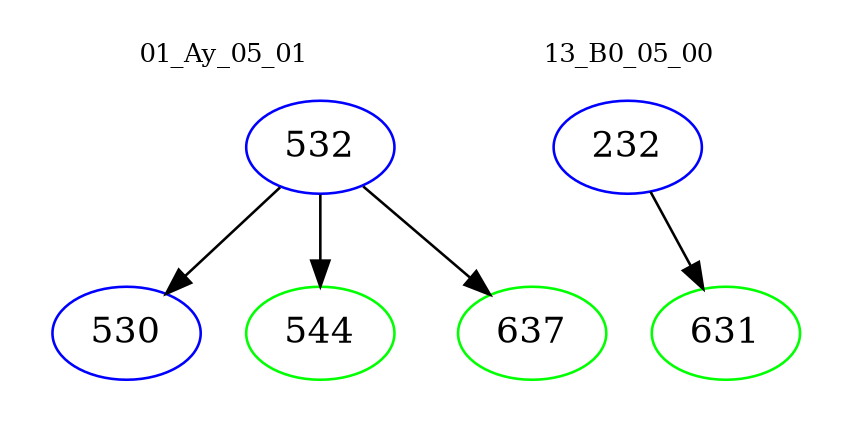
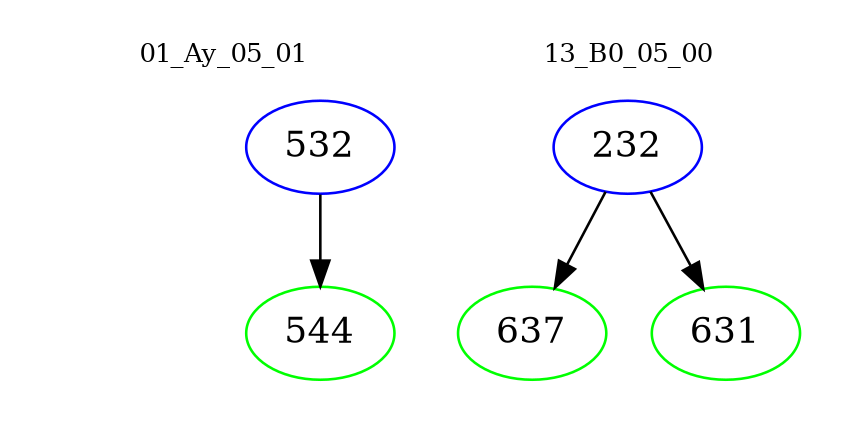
(398, 216) -> (586, 228)
(127, 333) -> none
